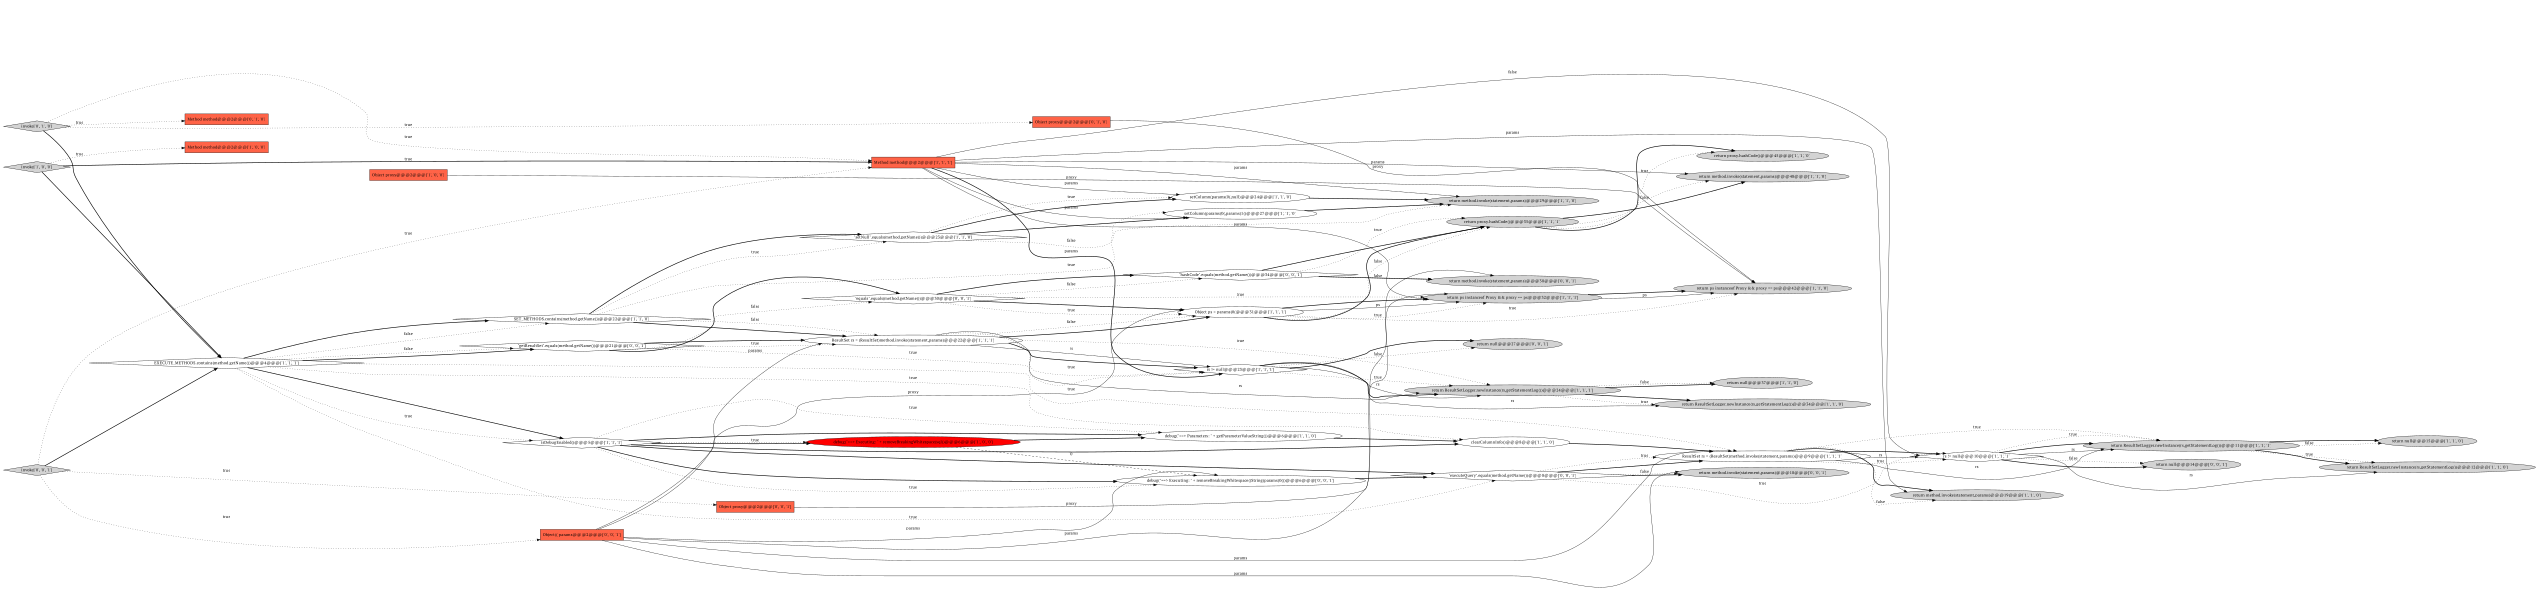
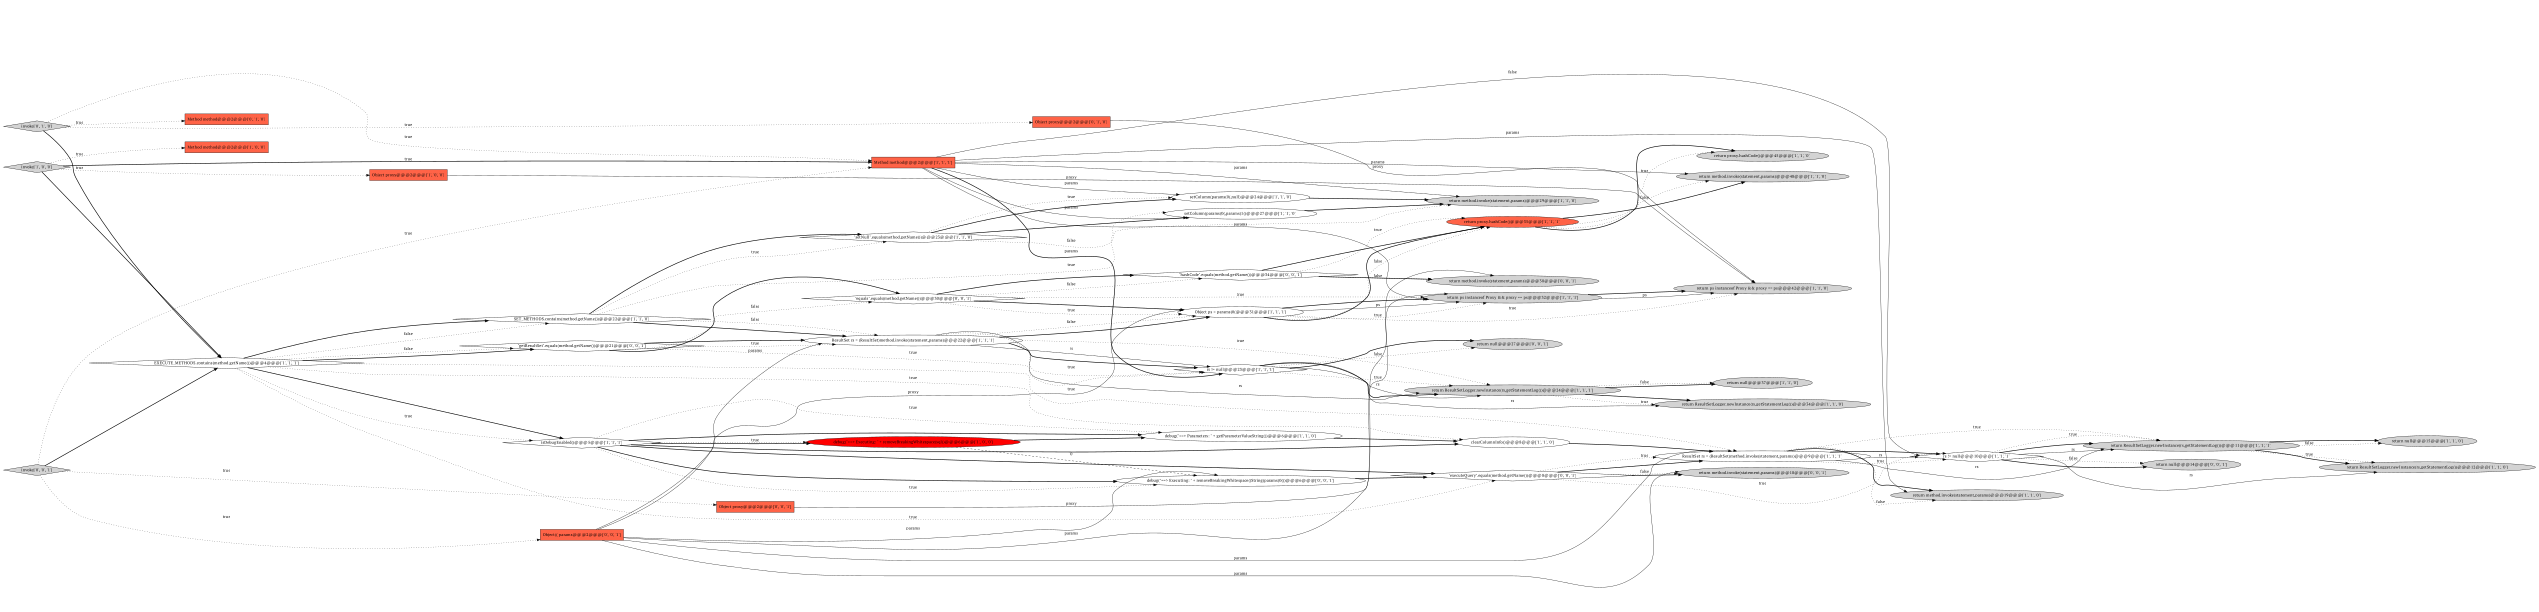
none -> (213, 174)
(1513, 222) -> (1513, 222)
